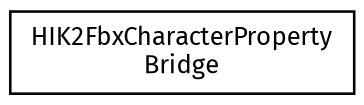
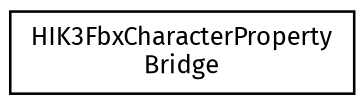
(182, 53) -> (182, 53)
